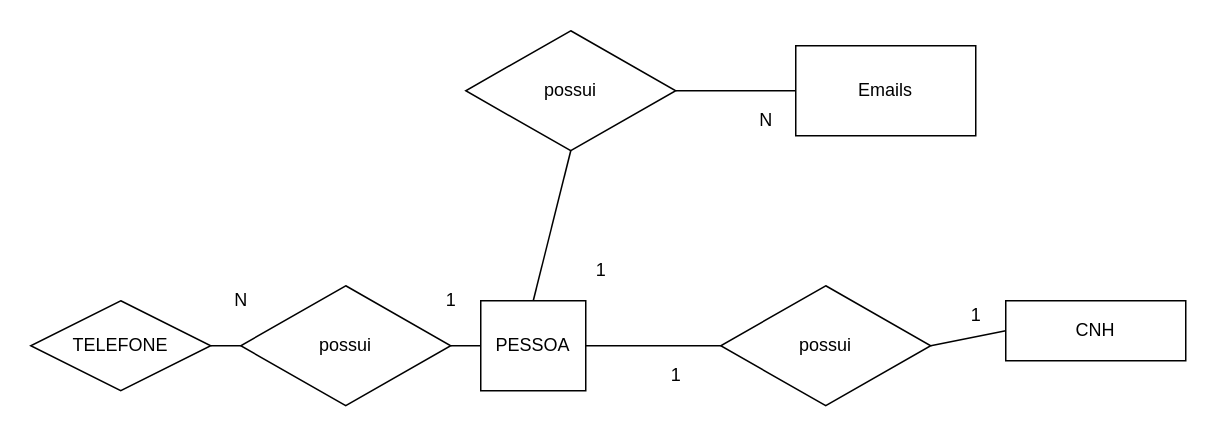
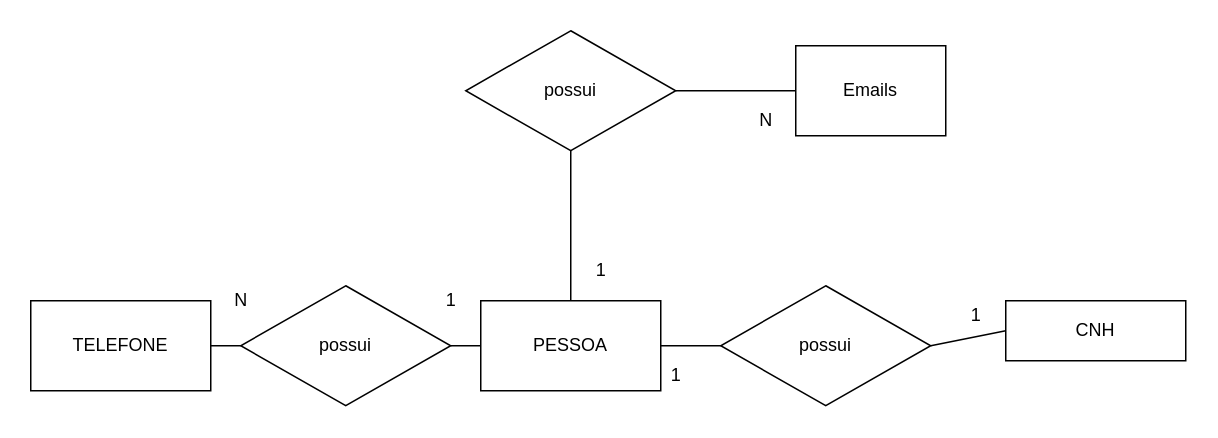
(886, 91) -> (871, 91)
(121, 346) -> (121, 346)
(533, 346) -> (571, 346)
